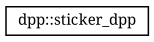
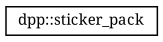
(77, 21) -> (82, 21)
